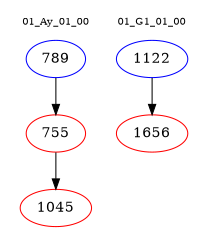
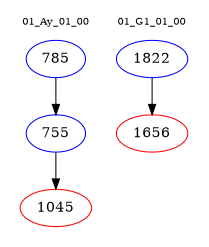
(56, 59) -> (56, 59)
(152, 59) -> (152, 59)
(56, 133) -> (56, 133)
